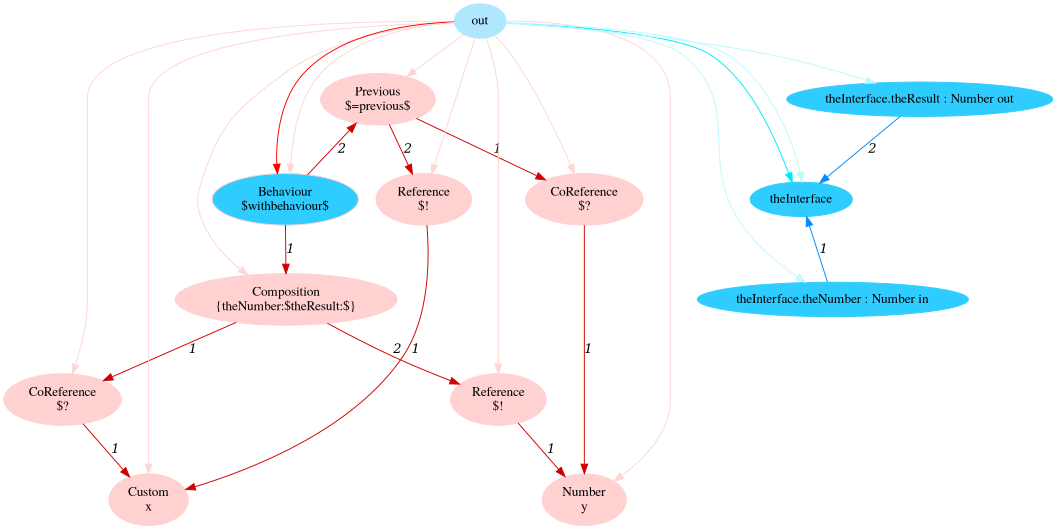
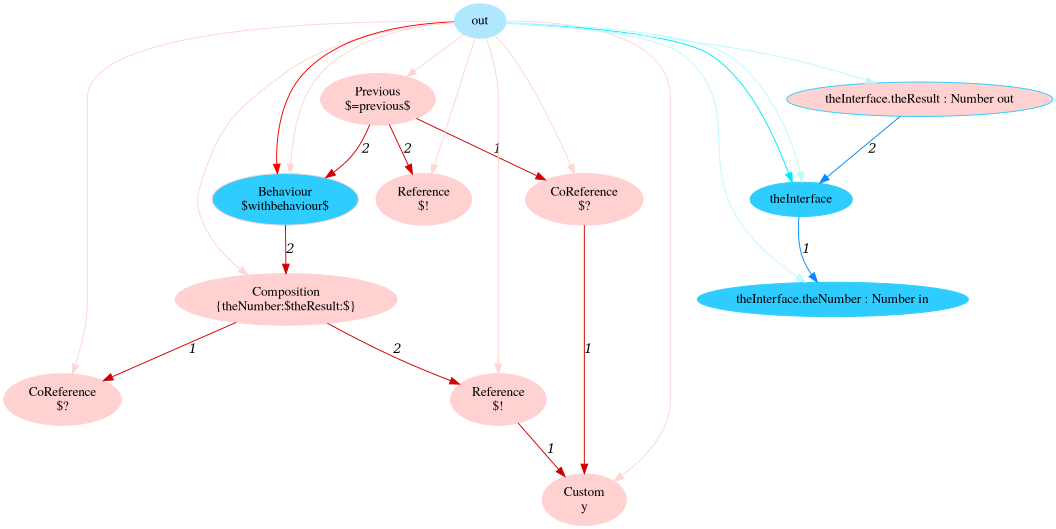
(920, 99) -> (920, 99)
(328, 153) -> (355, 151)
(291, 249) -> (291, 249)
(818, 254) -> (800, 247)
(149, 500) -> none
(584, 500) -> (584, 500)
